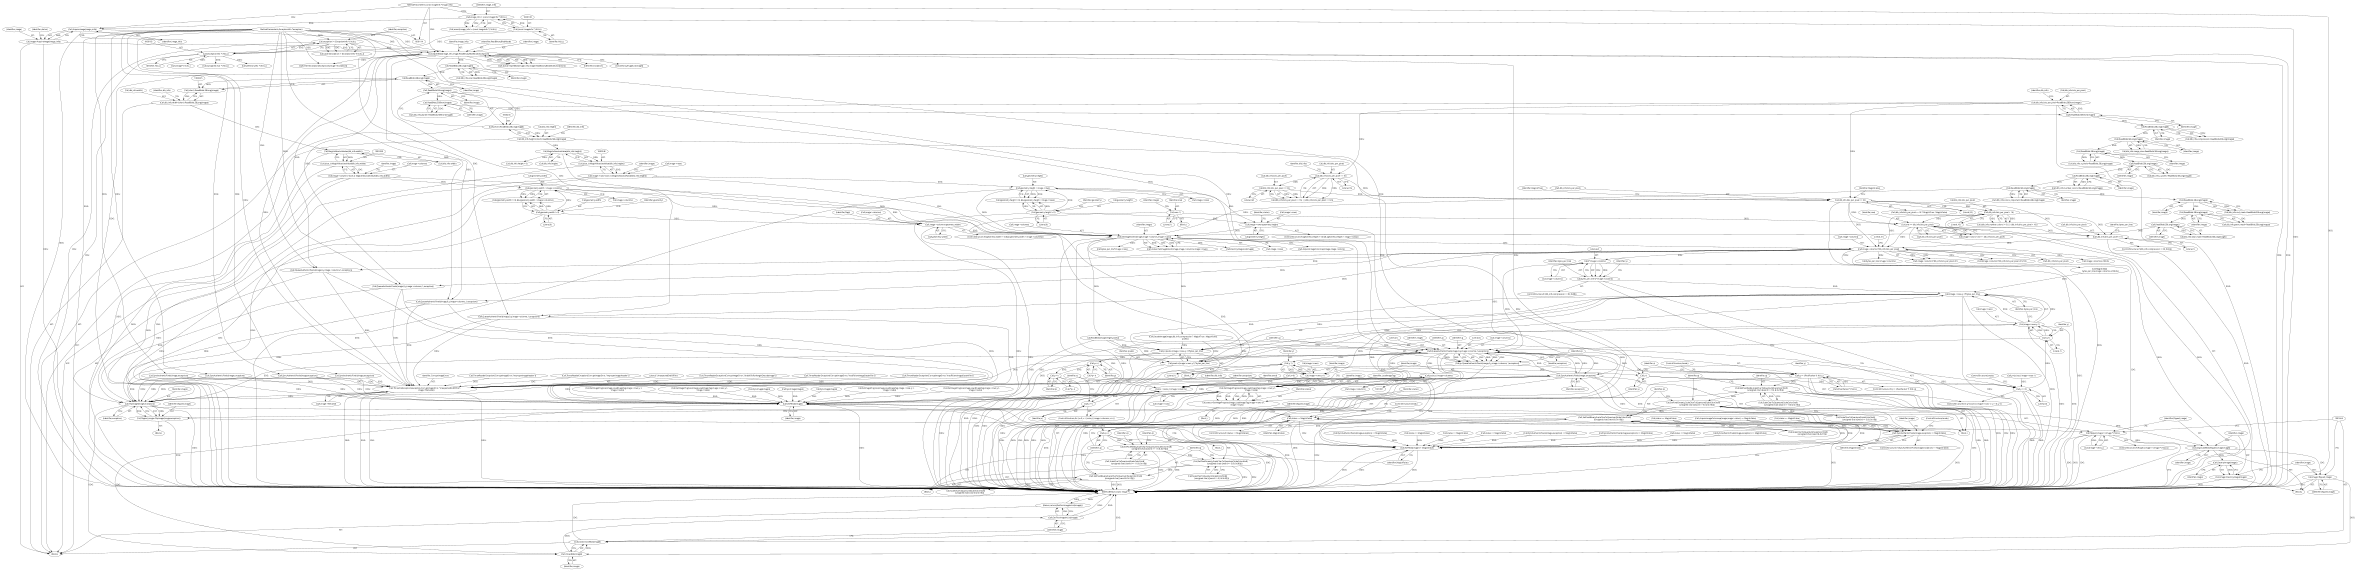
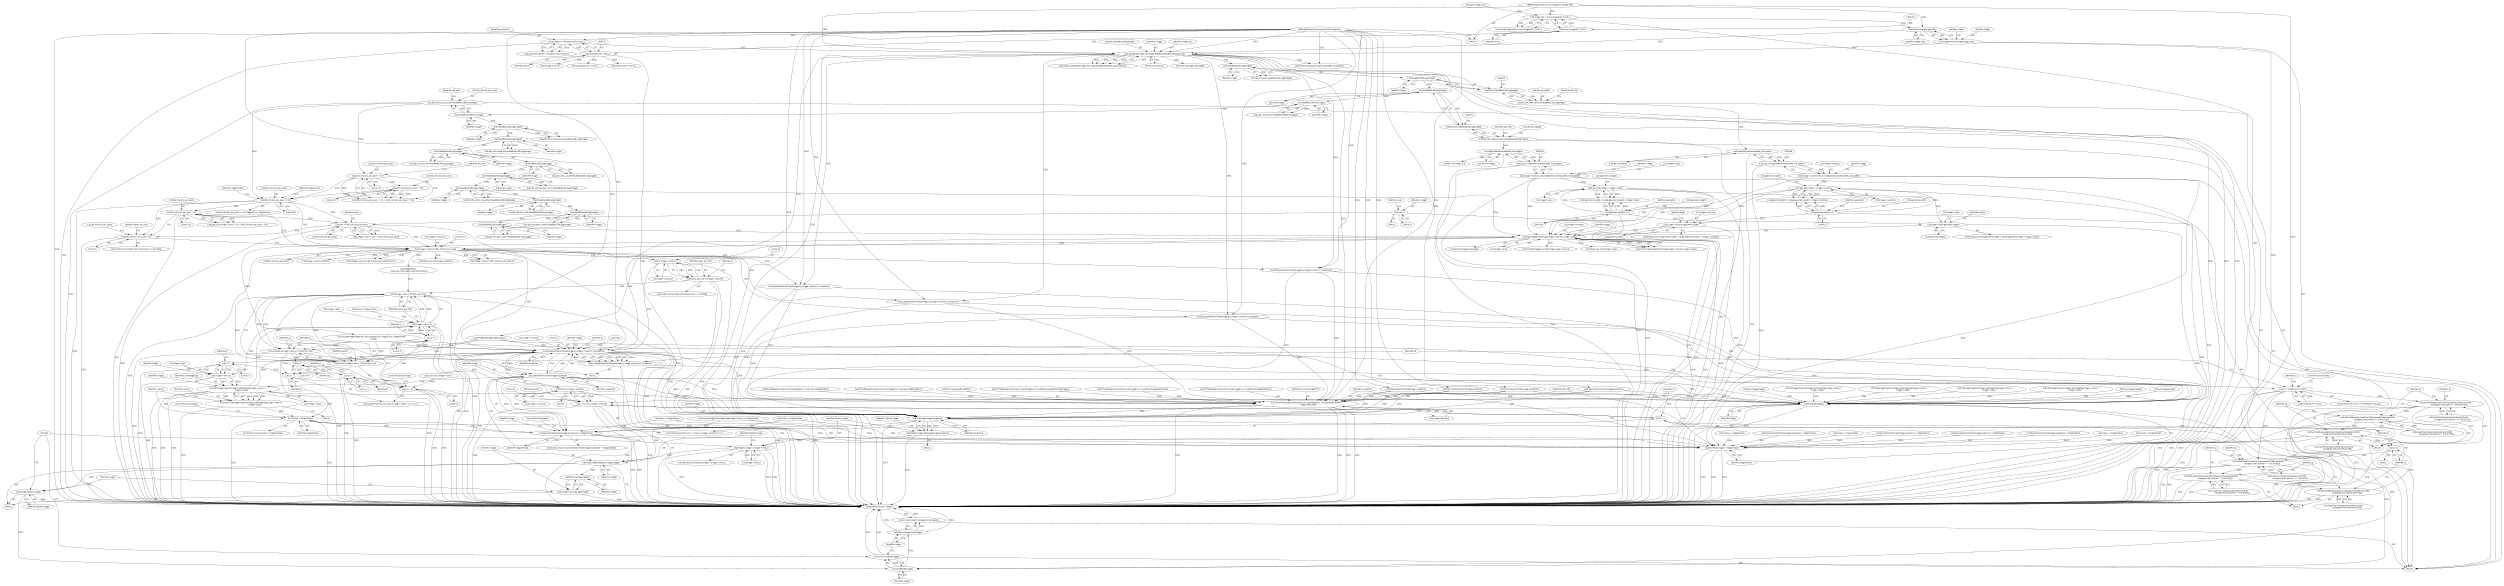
none -> (364, 309)
(918, 486) -> (1375, 414)
